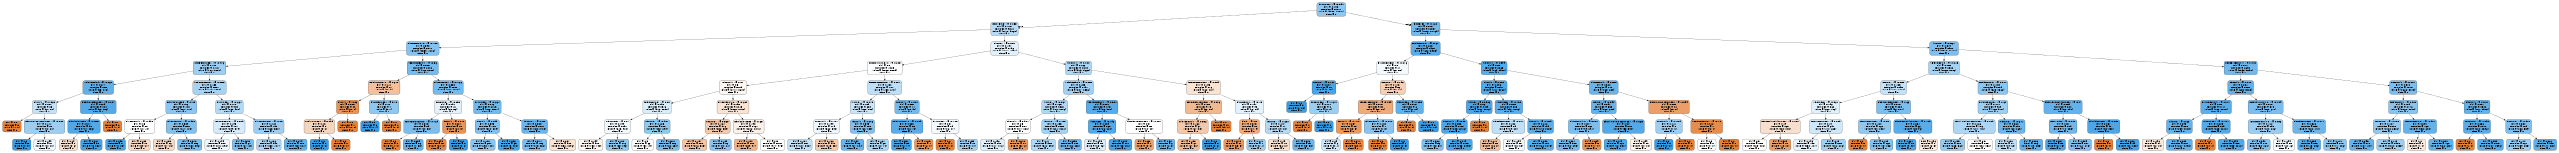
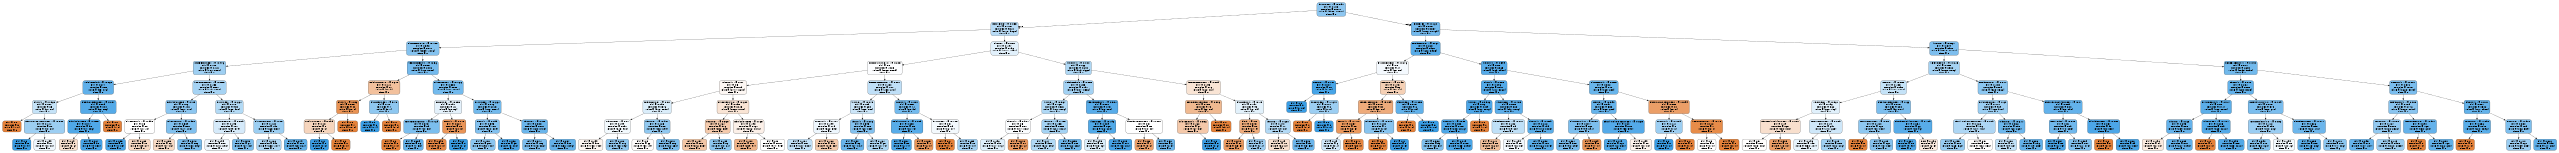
(563, 145) -> (563, 145)
(1189, 145) -> none
(2031, 145) -> (2031, 145)
(2416, 145) -> (2416, 145)
(2490, 145) -> none
